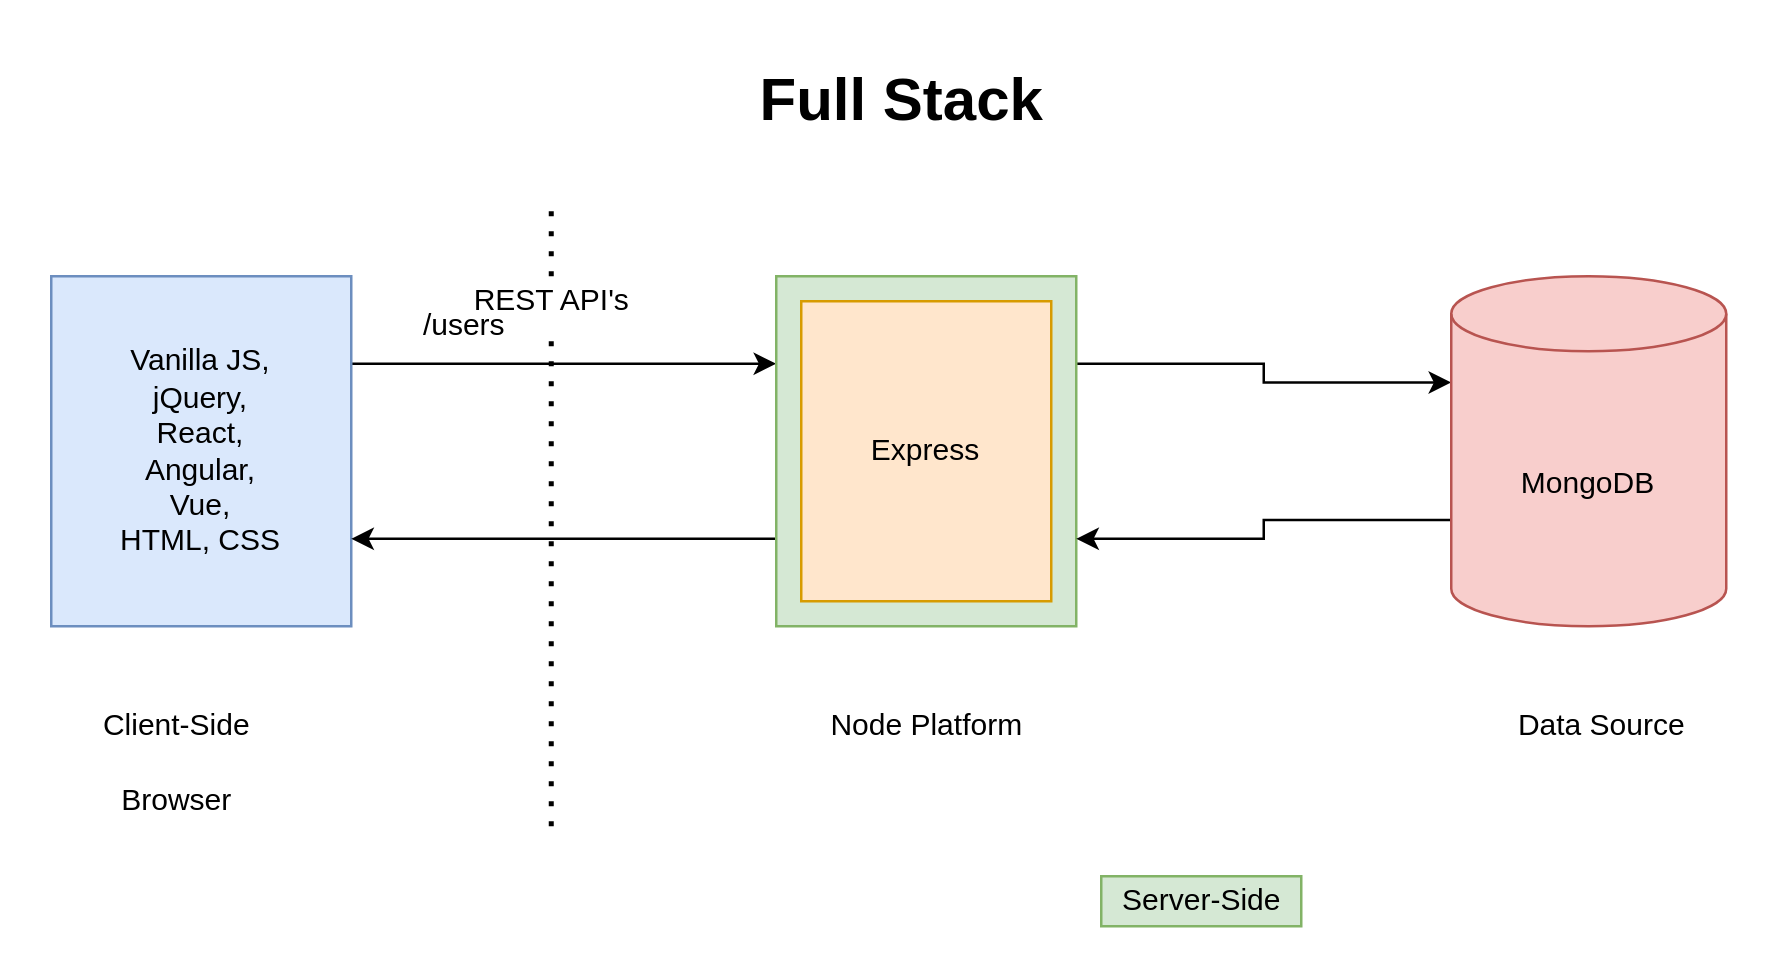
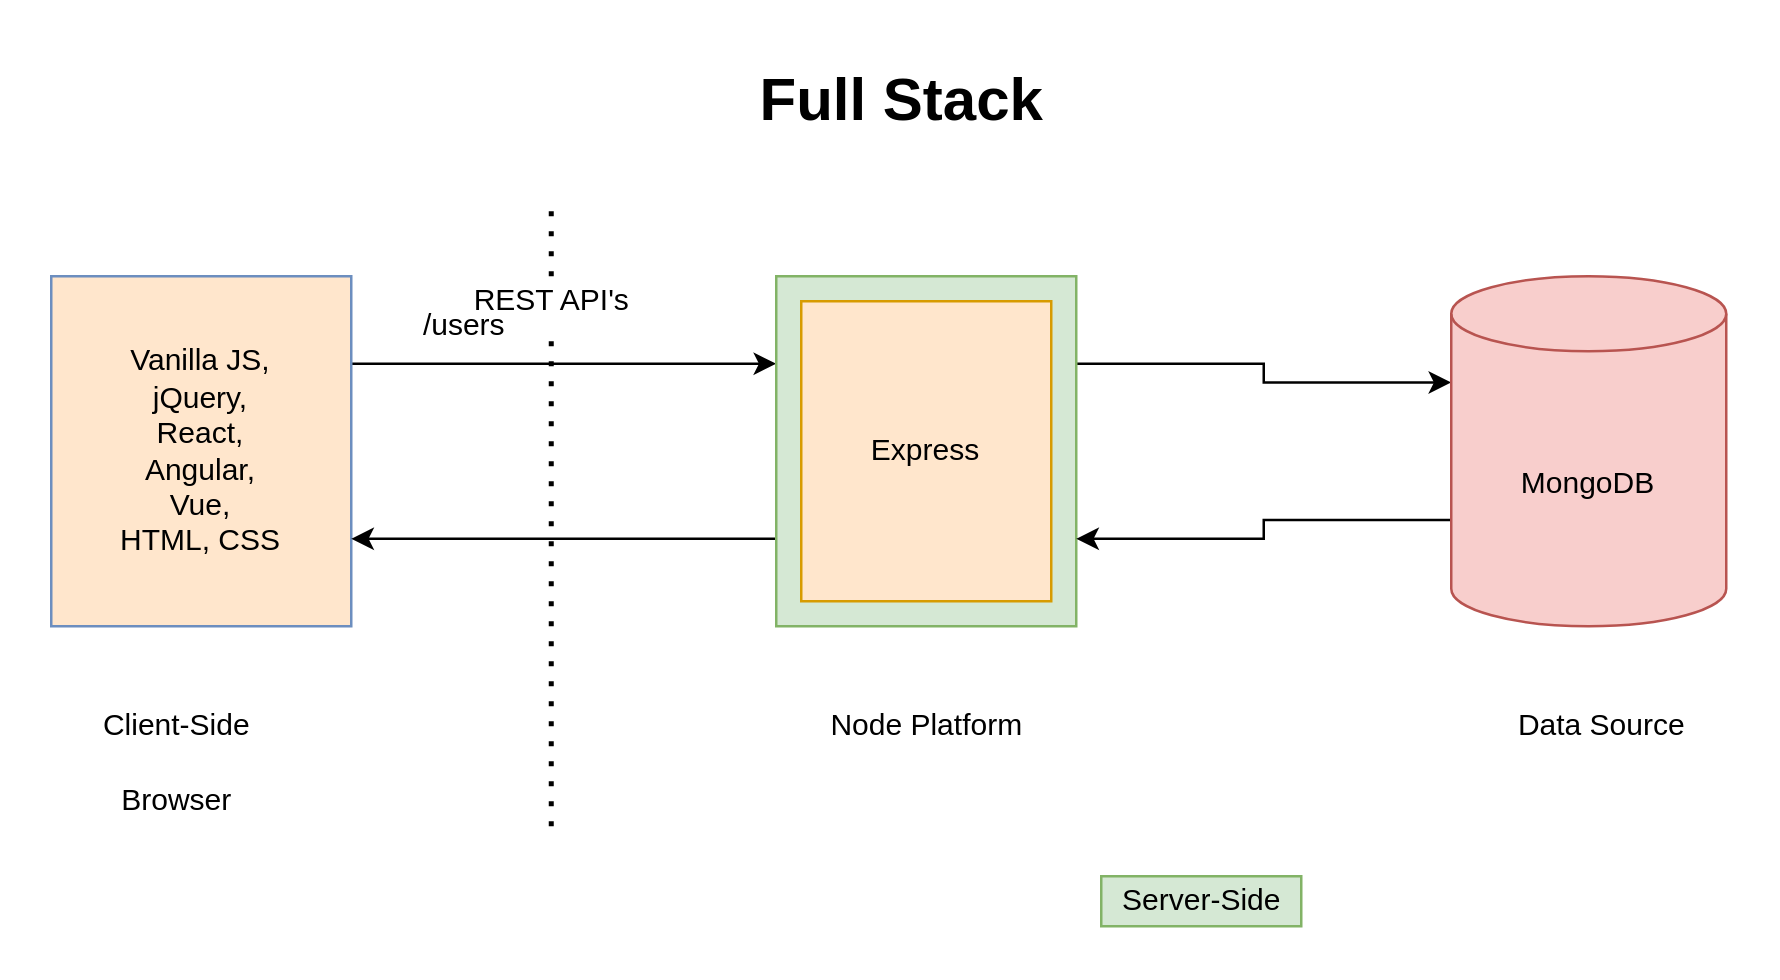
(201, 451) -> (201, 451)
